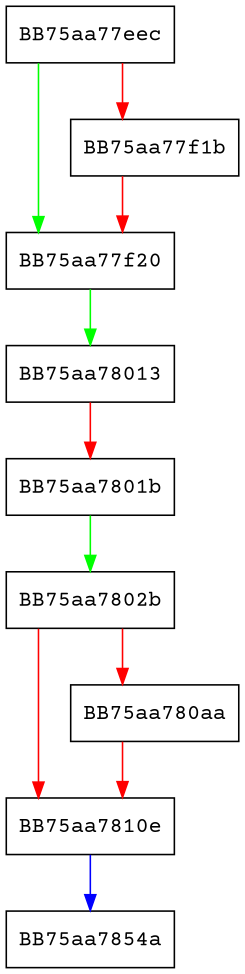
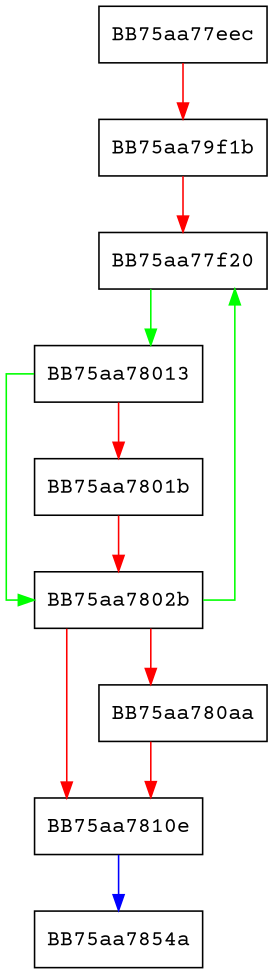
(38, 140) -> (235, 468)
(155, 148) -> (183, 148)
none -> (6, 479)
(90, 535) -> (119, 535)
